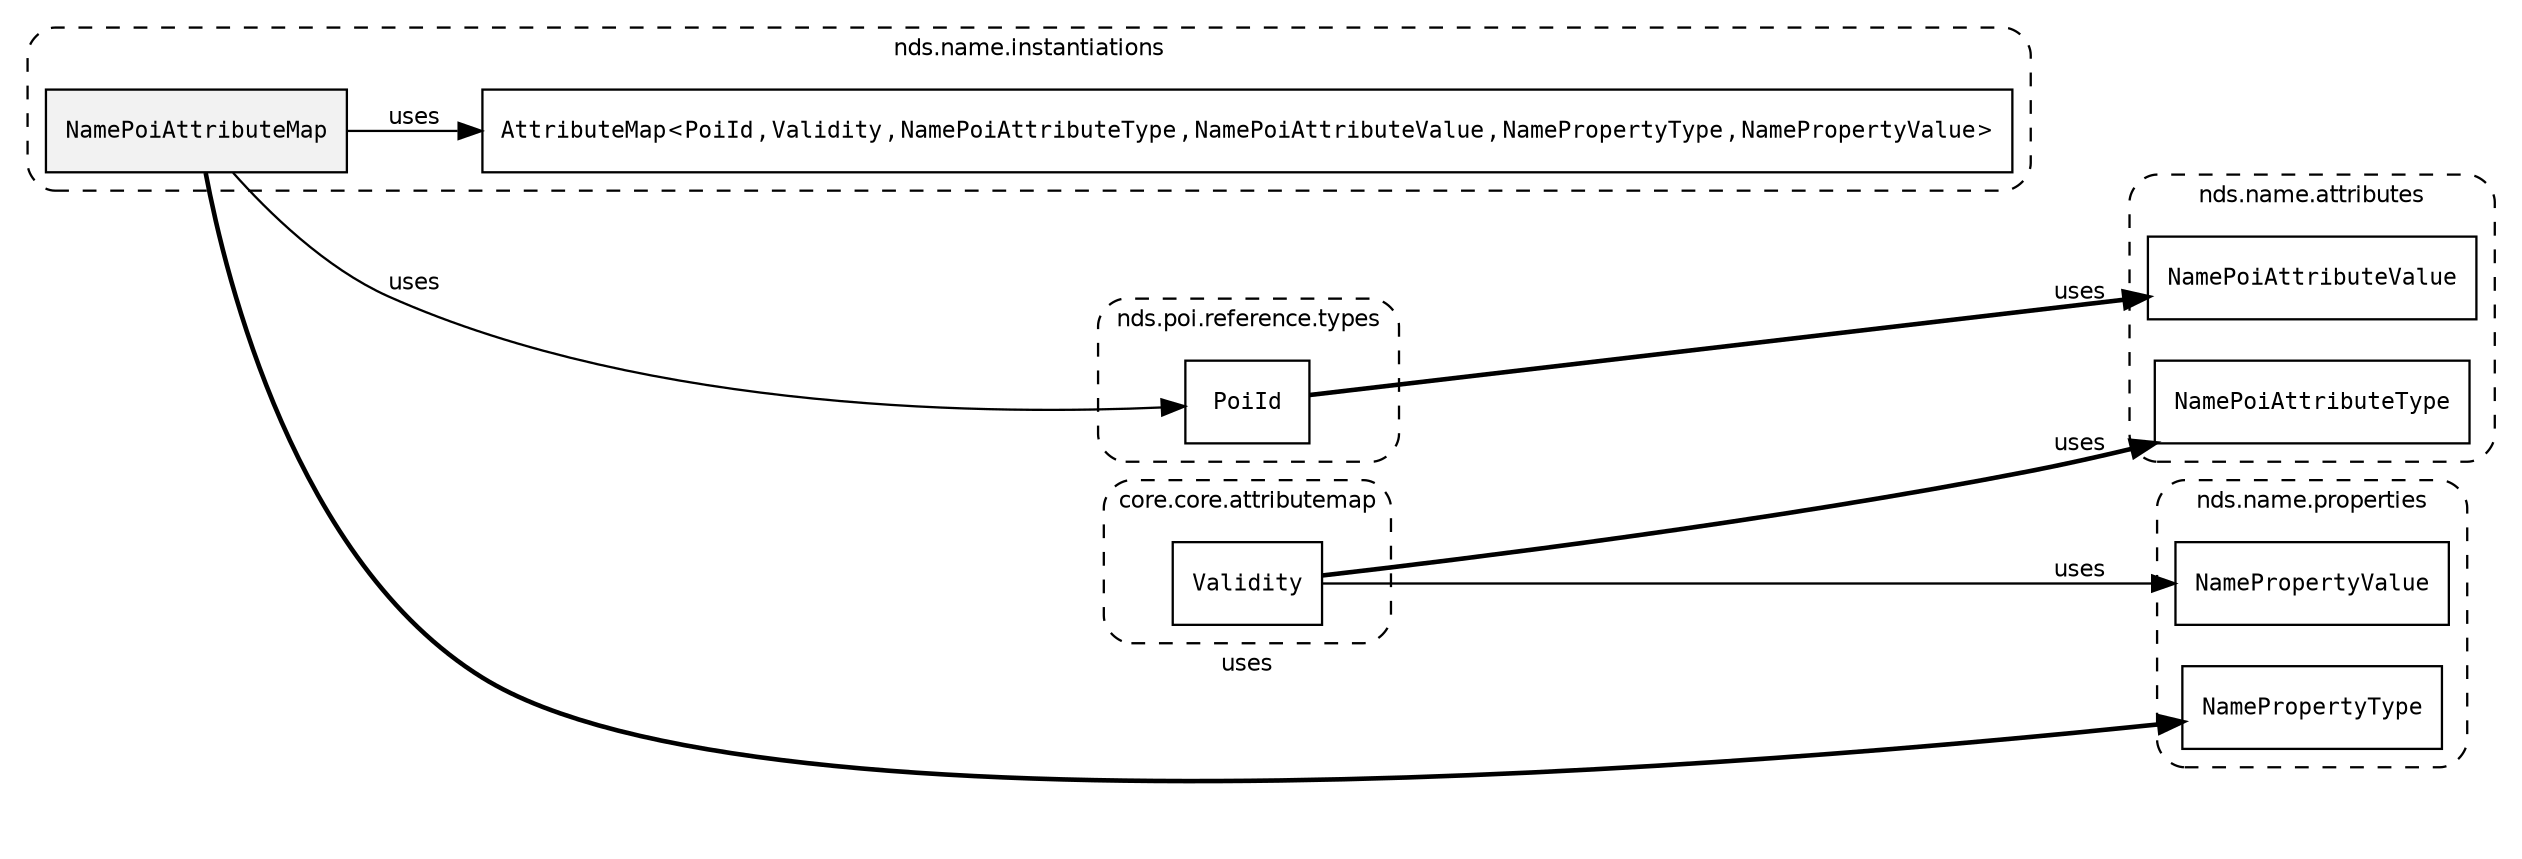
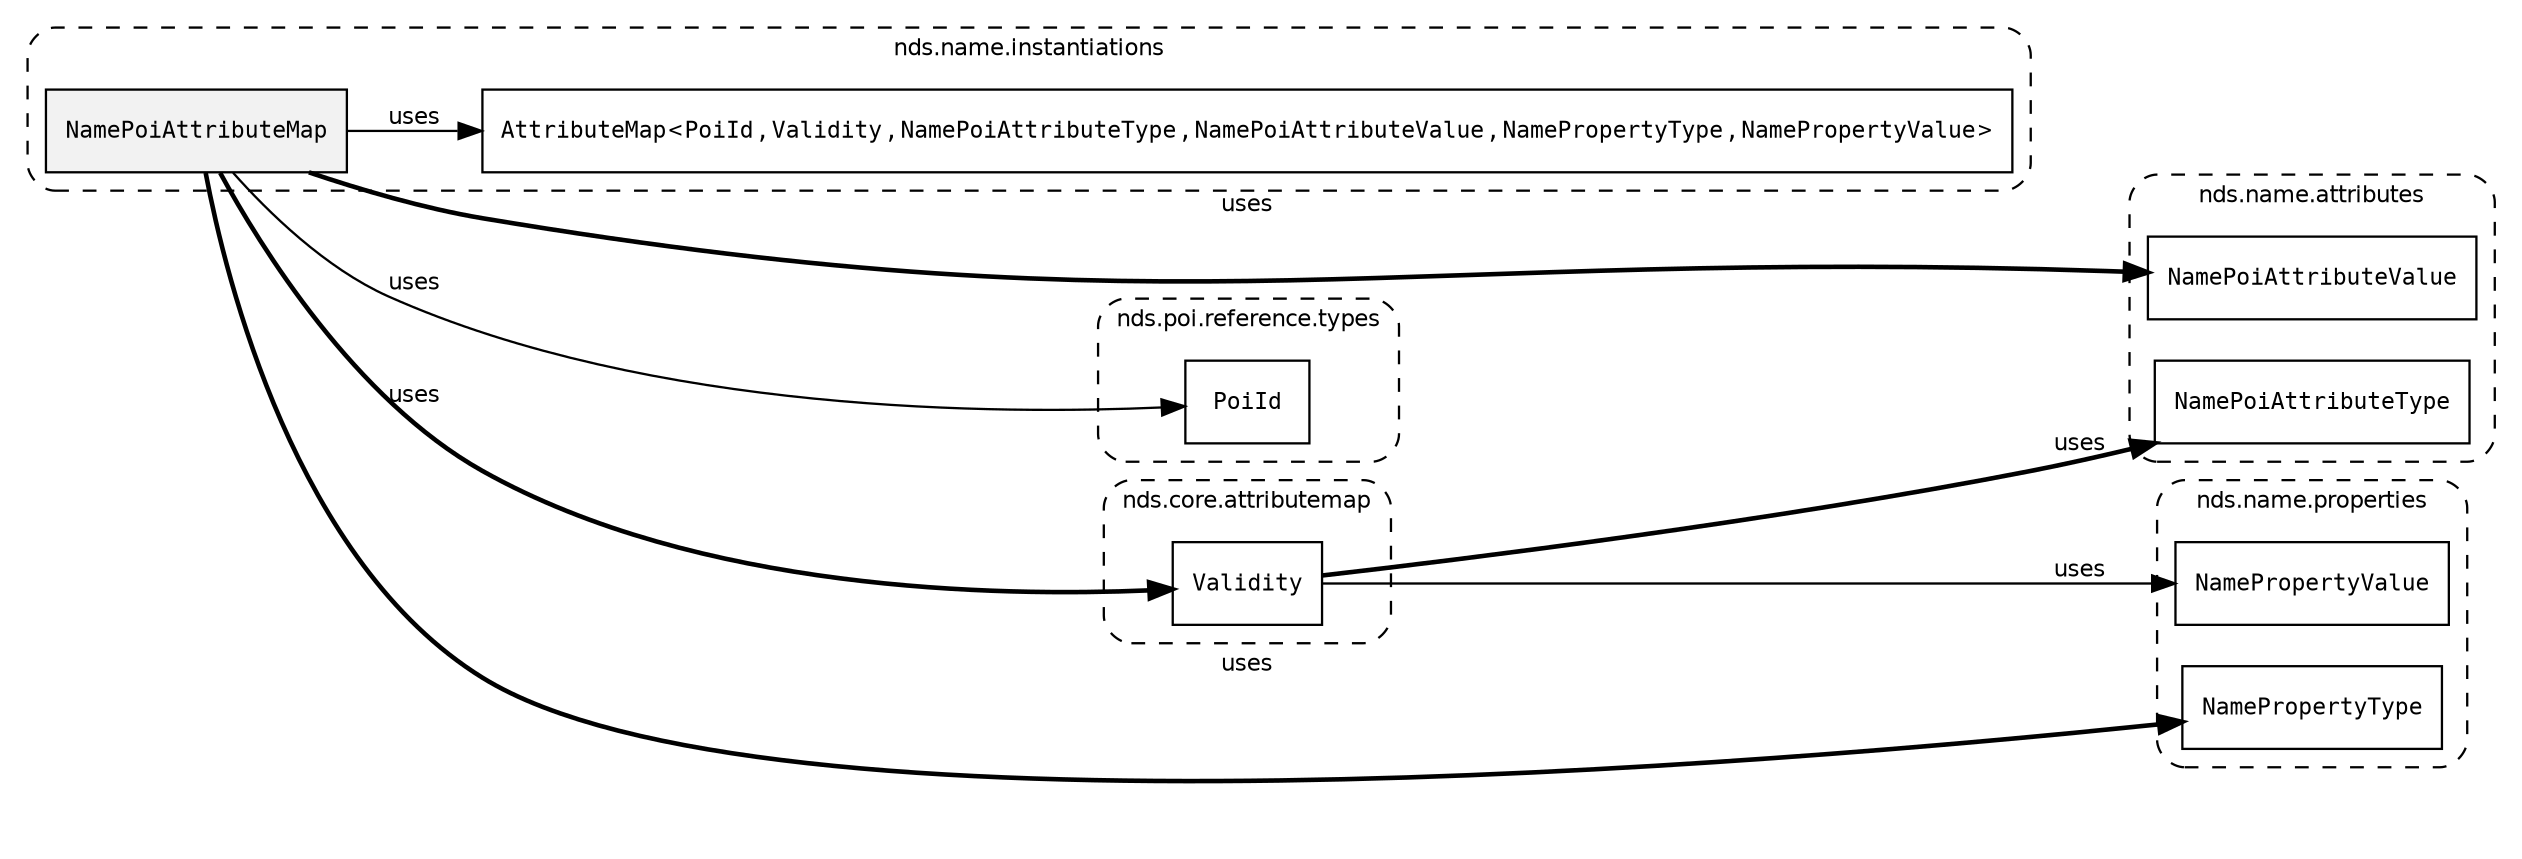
(1717, 347) -> (1212, 281)
(1247, 502) -> (1247, 502)
none -> (613, 527)
